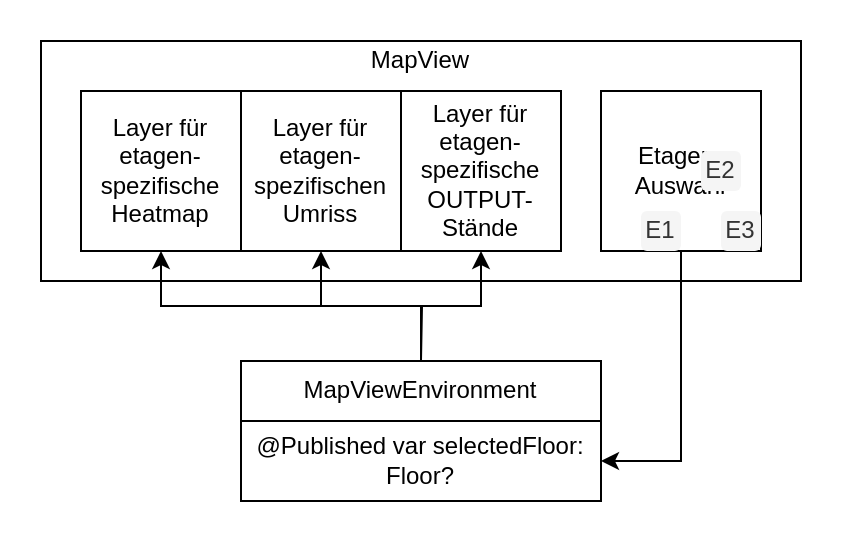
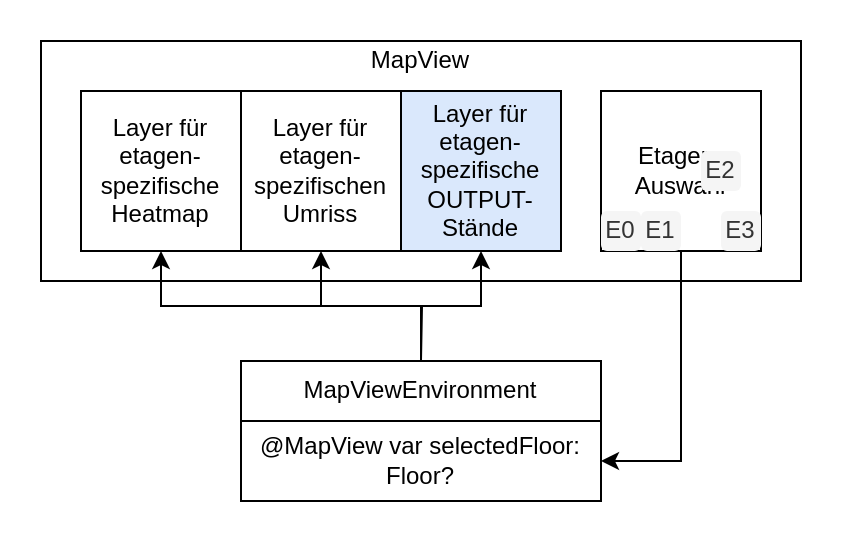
(481, 171) -> (481, 171)
none -> (621, 231)
(421, 461) -> (421, 461)
